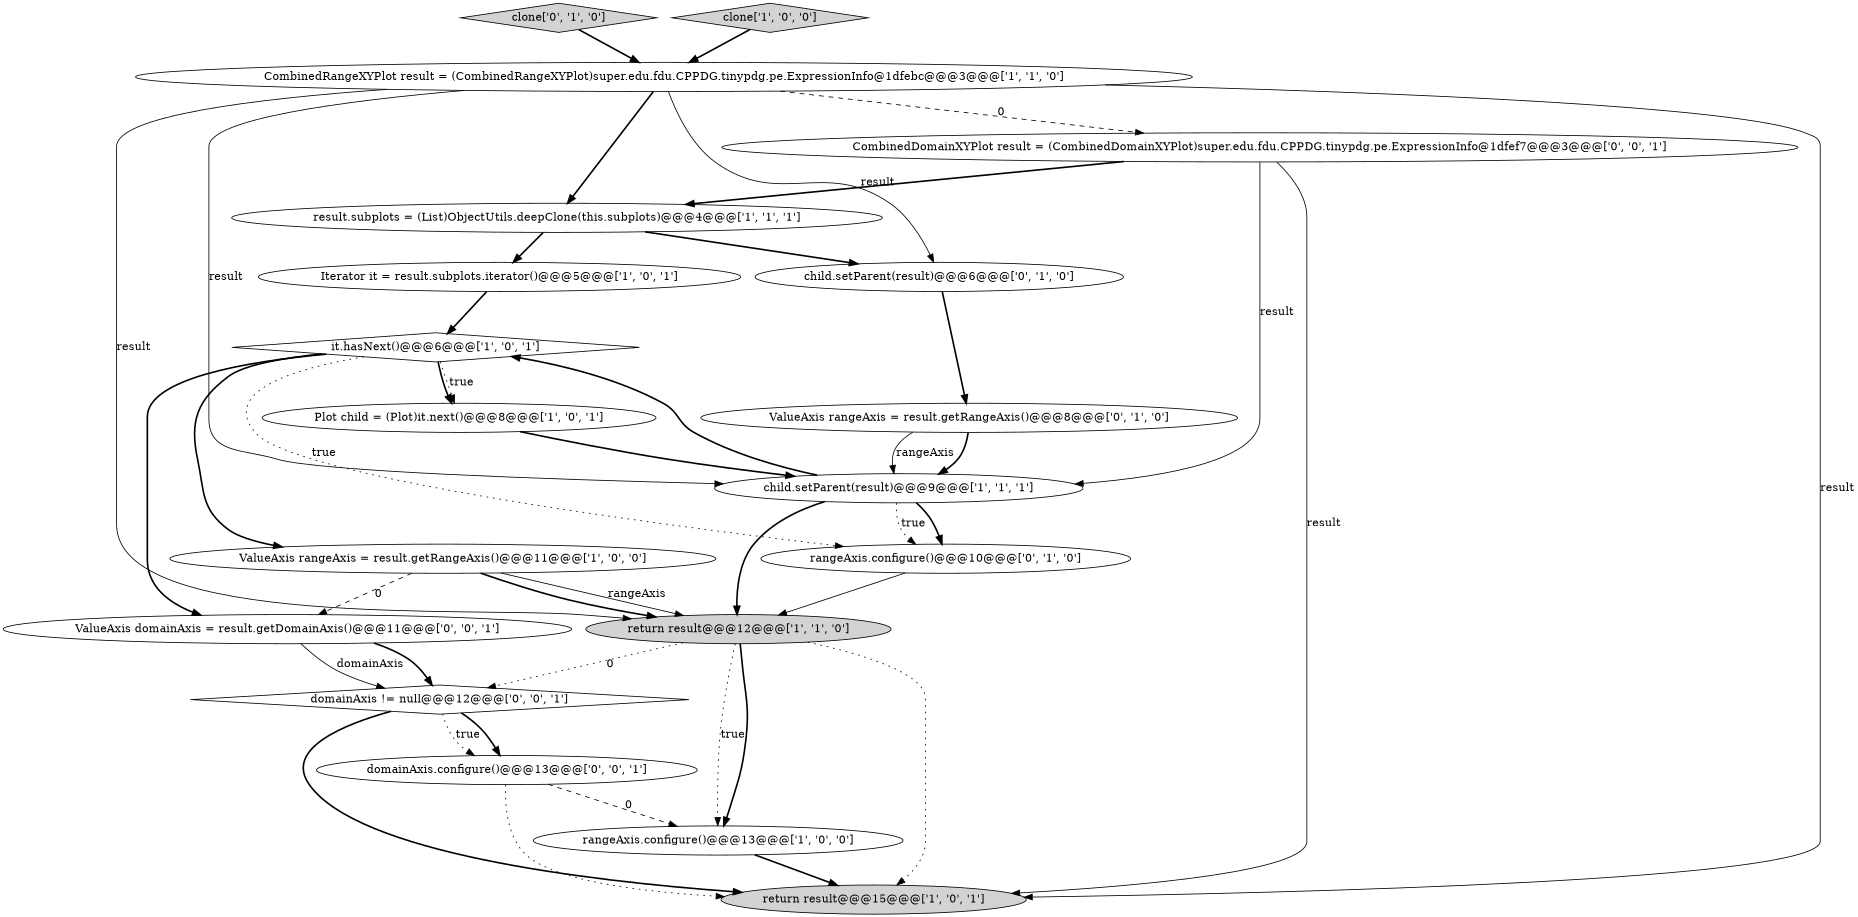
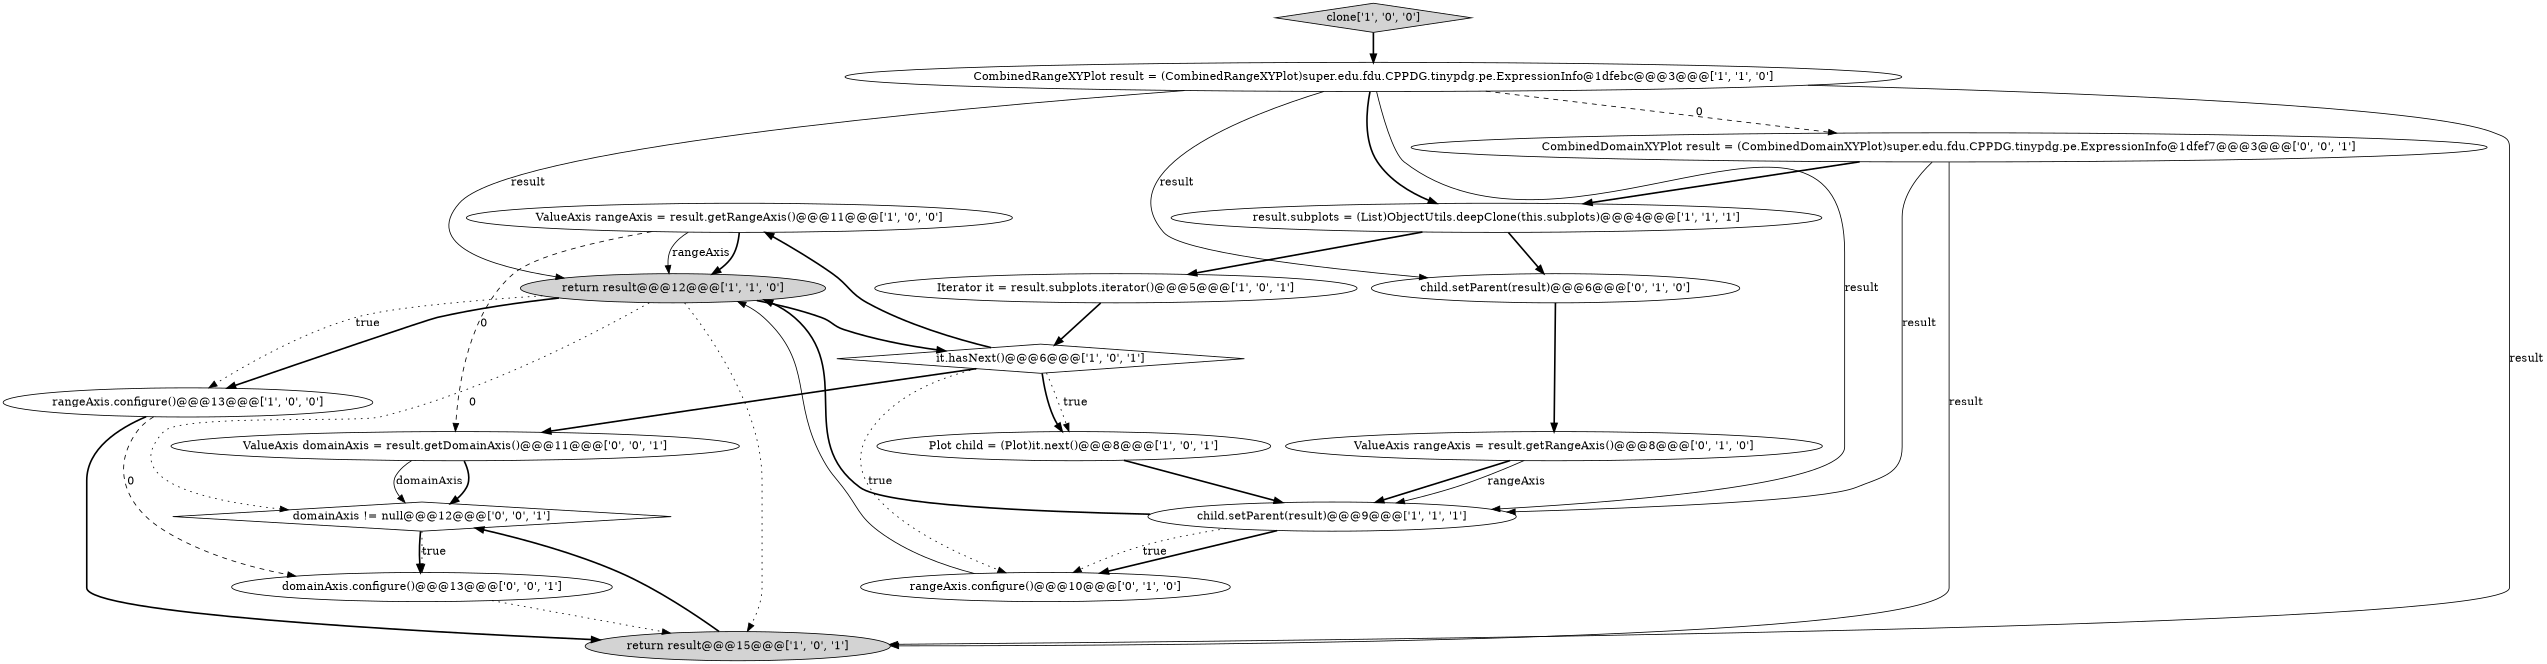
(559, 18) -> none
(672, 410) -> (845, 330)
(609, 804) -> (161, 528)
(450, 852) -> (607, 567)
